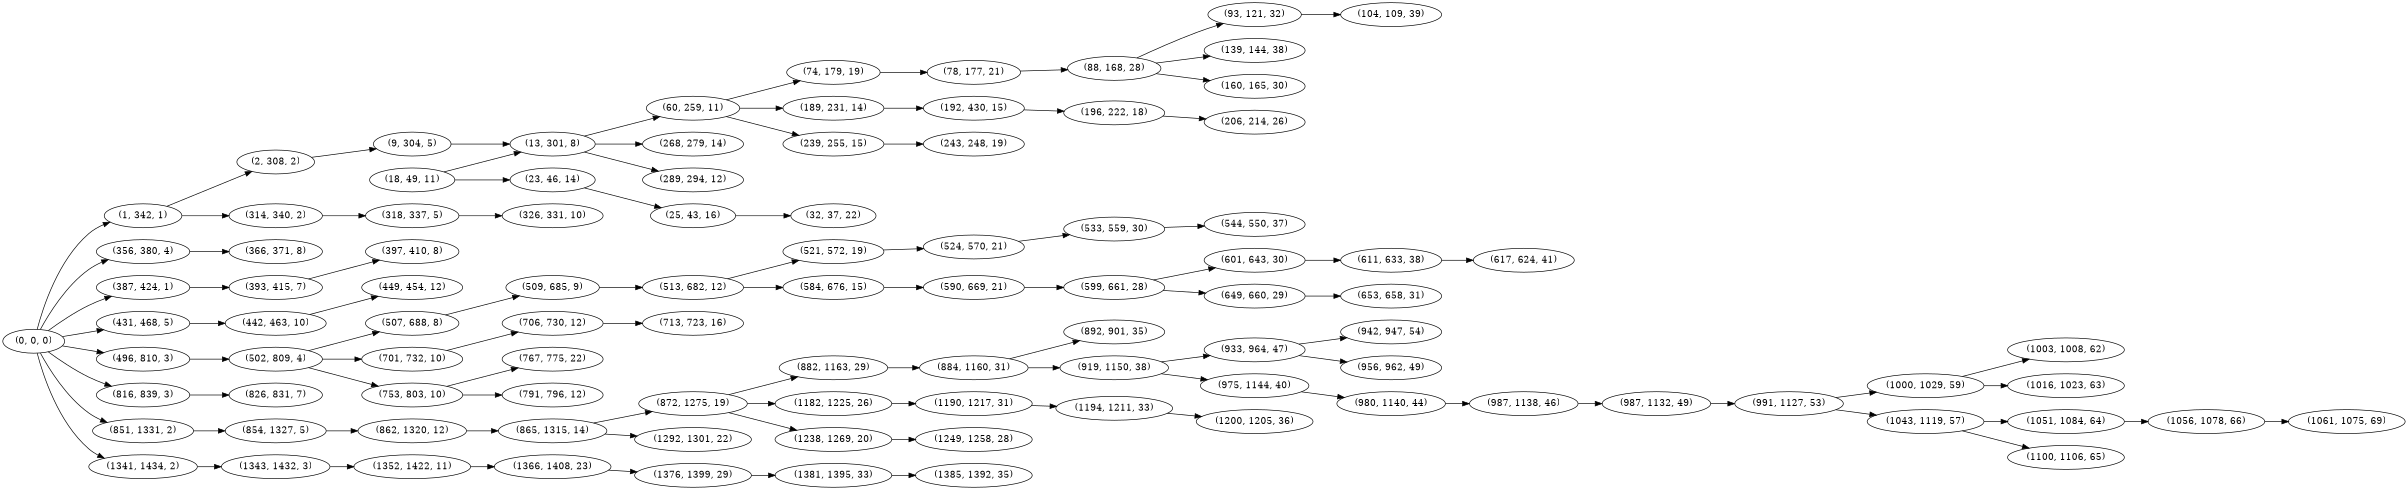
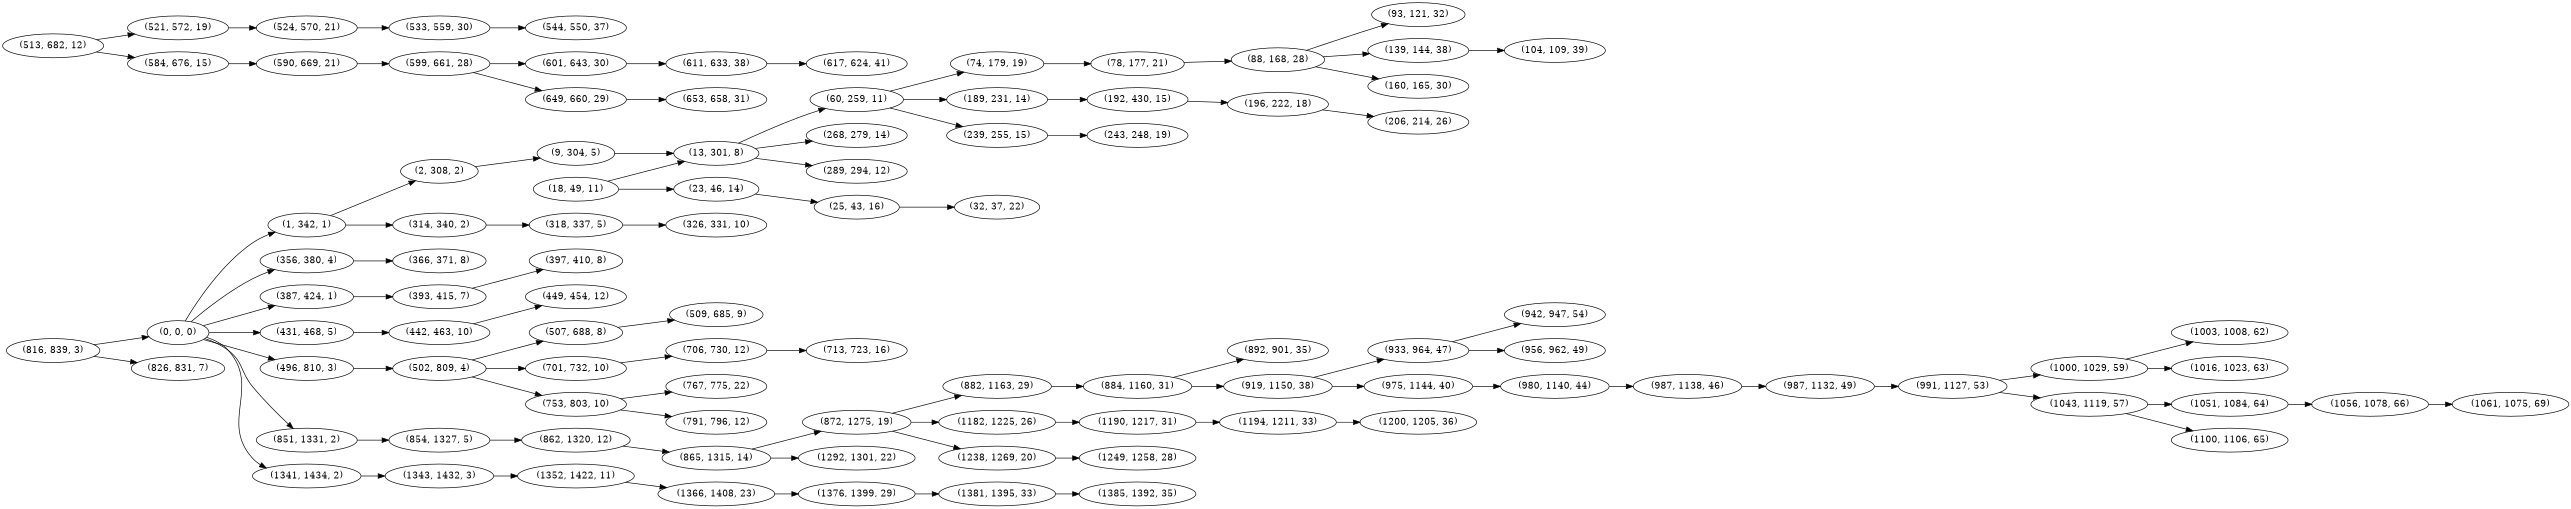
(1317, 15) -> (1483, 50)
(617, 287) -> none
(76, 370) -> (118, 341)
